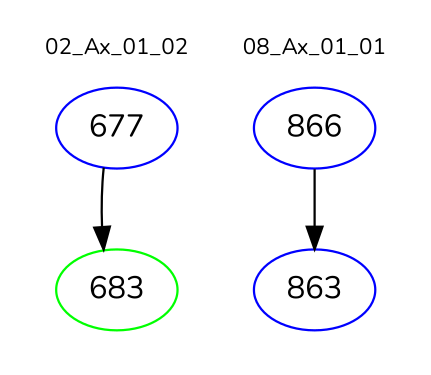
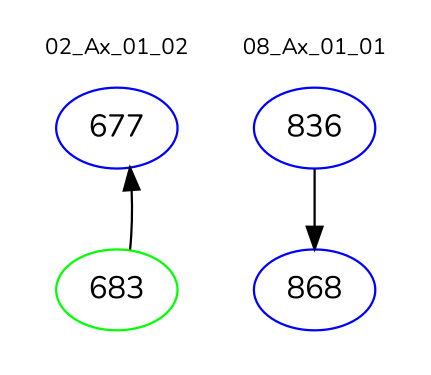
(315, 128) -> (315, 128)
(102, 197) -> (132, 220)
(315, 290) -> (315, 290)
